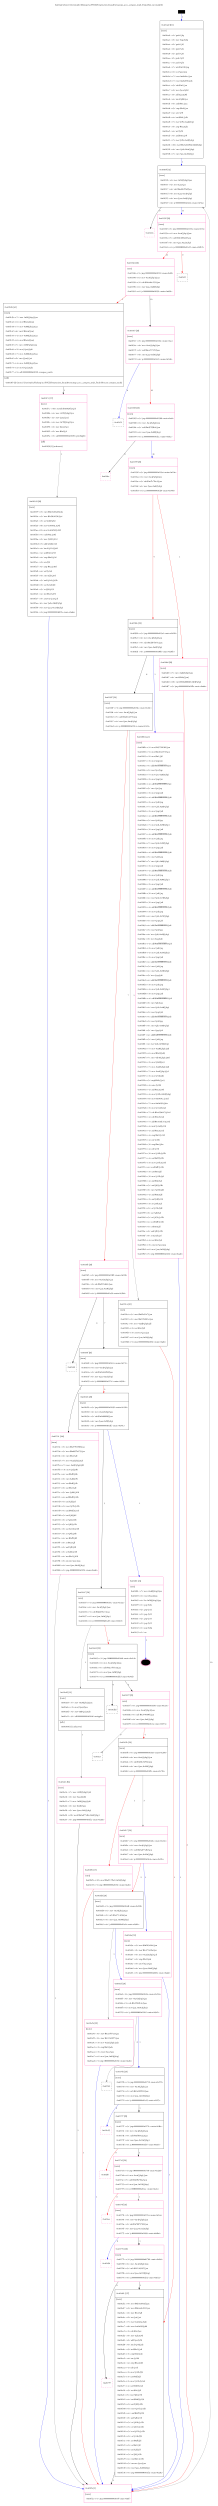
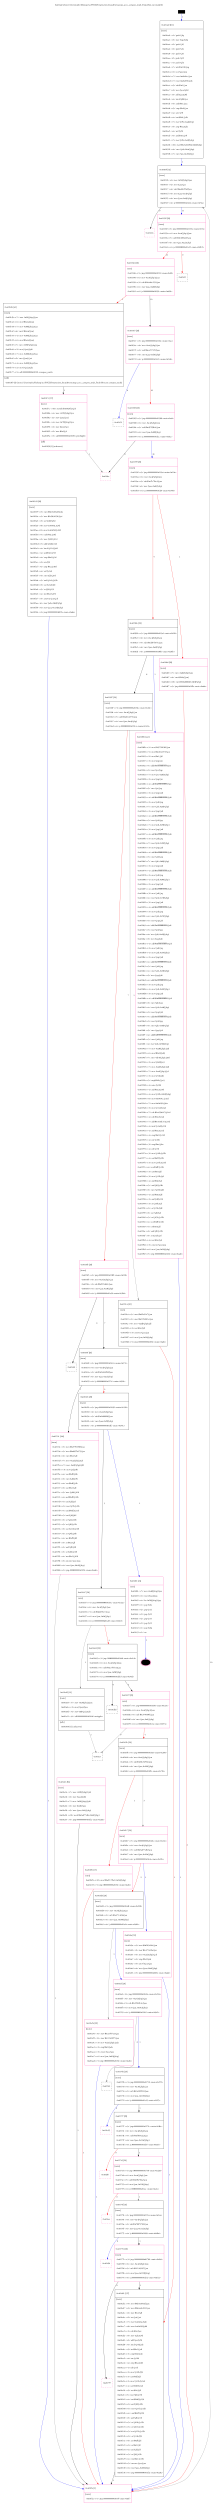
(59, 473) -> (93, 461)
(81, 1754) -> (92, 1741)
(139, 2219) -> (139, 2219)
